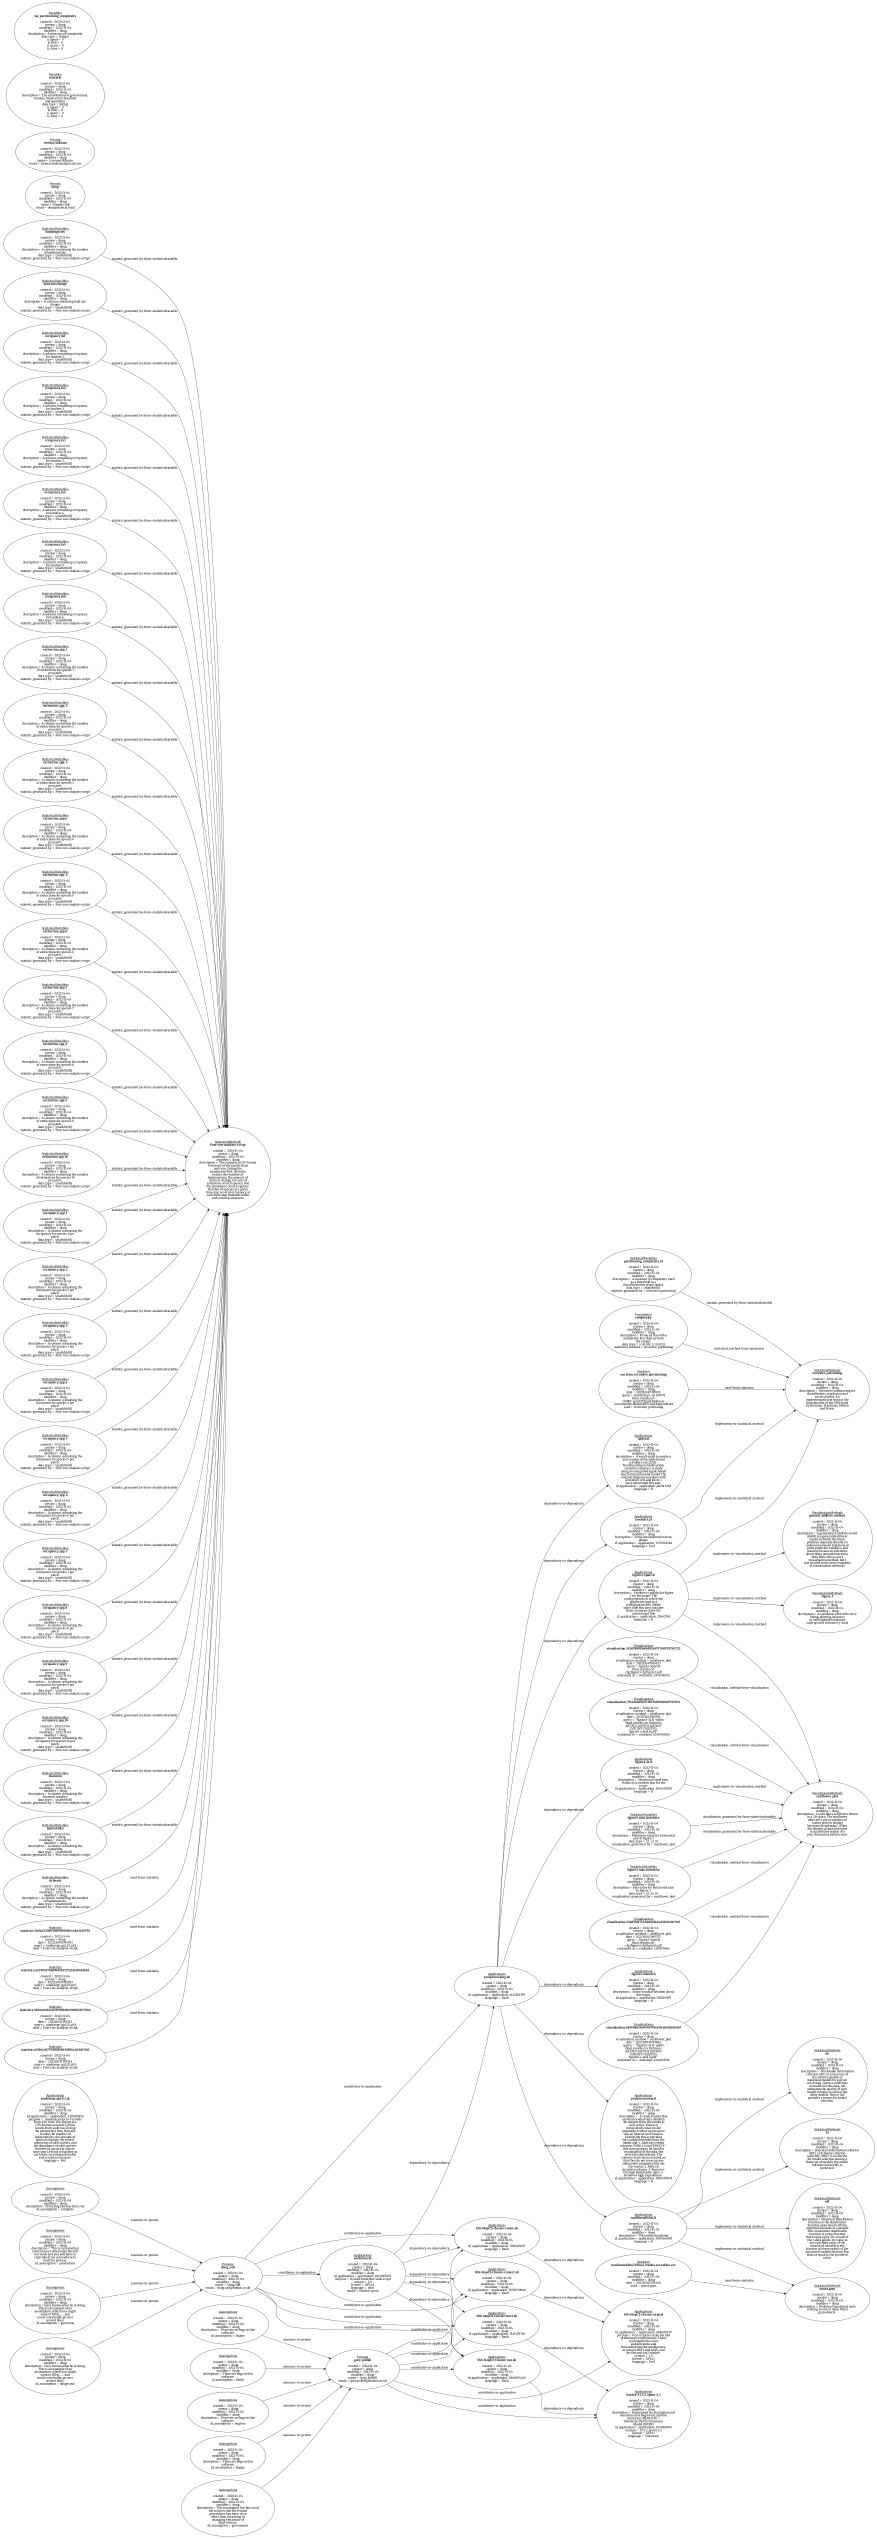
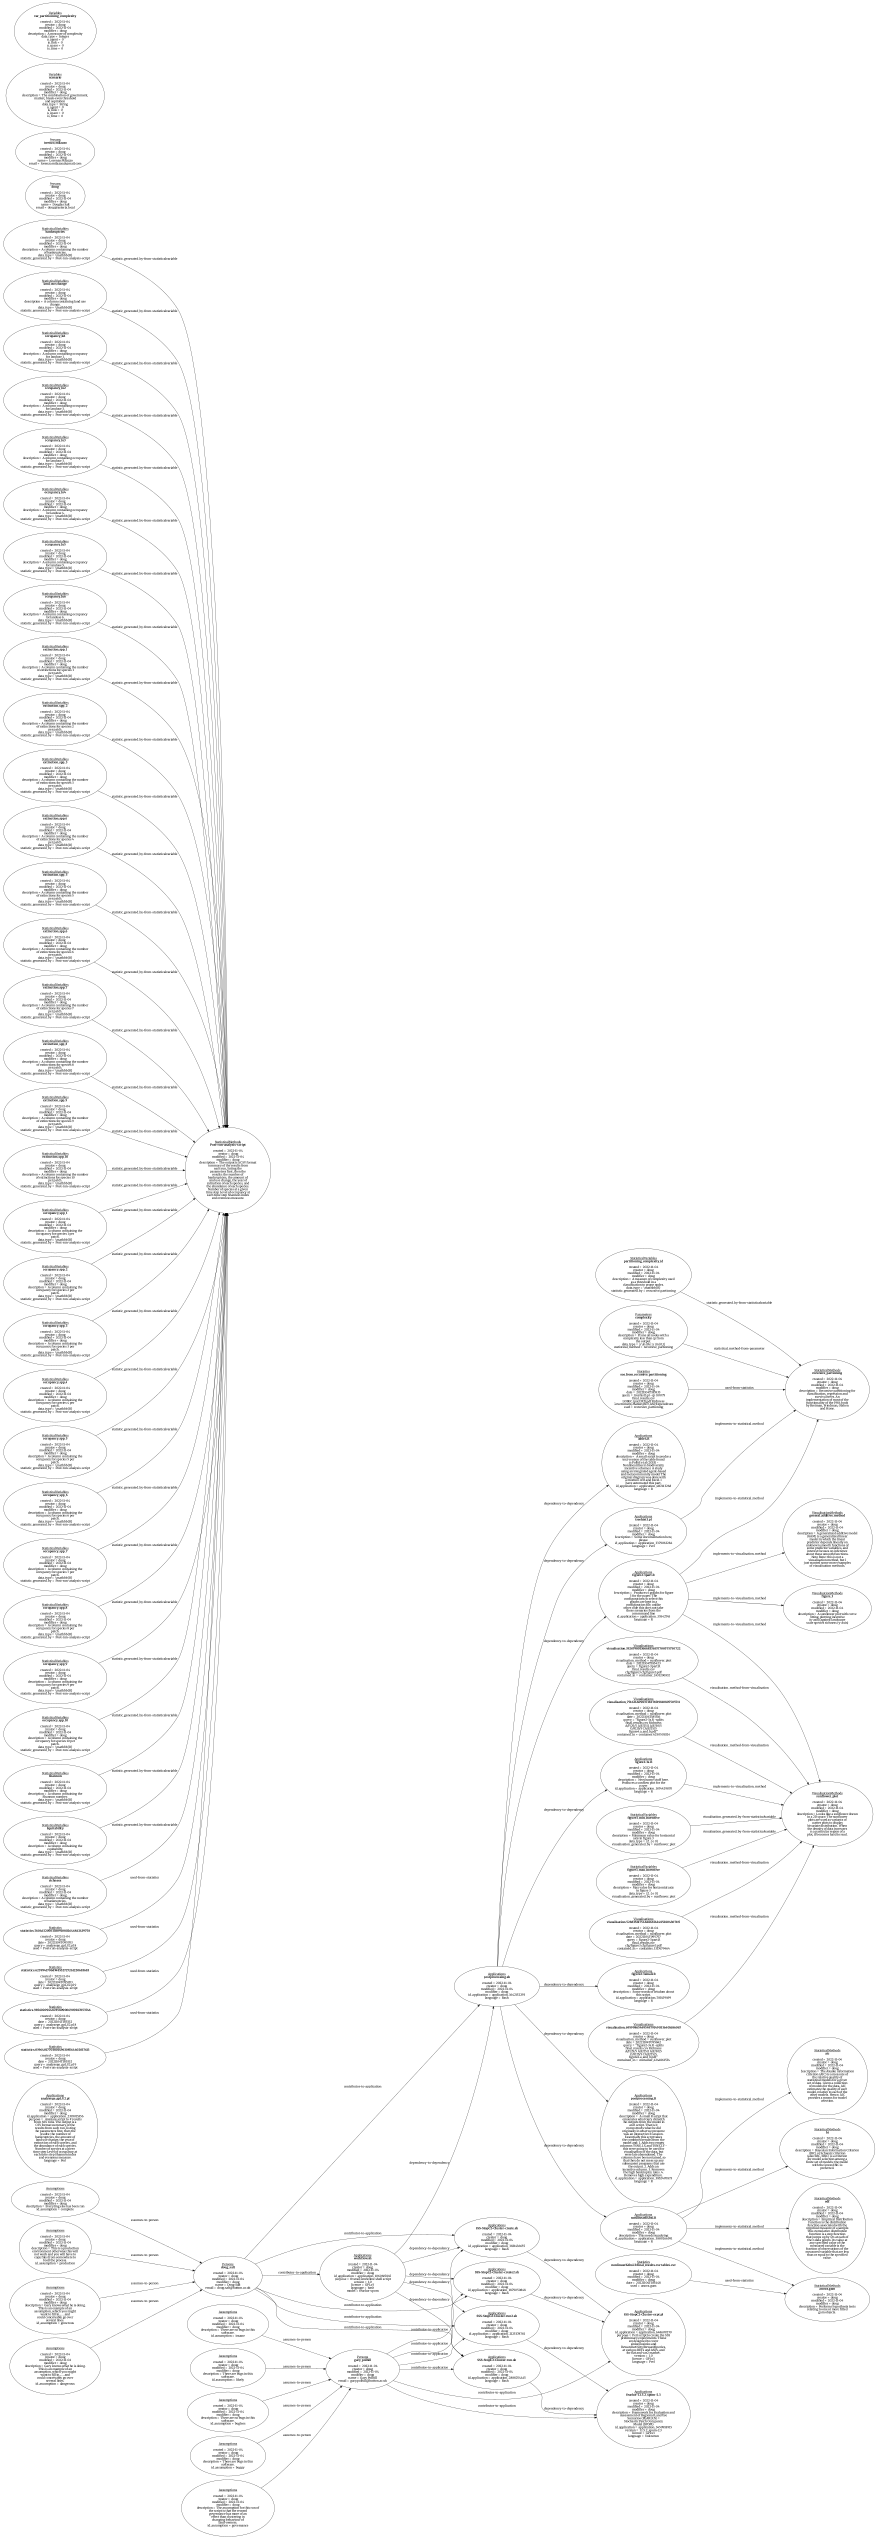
(644, 1335) -> (644, 1335)
